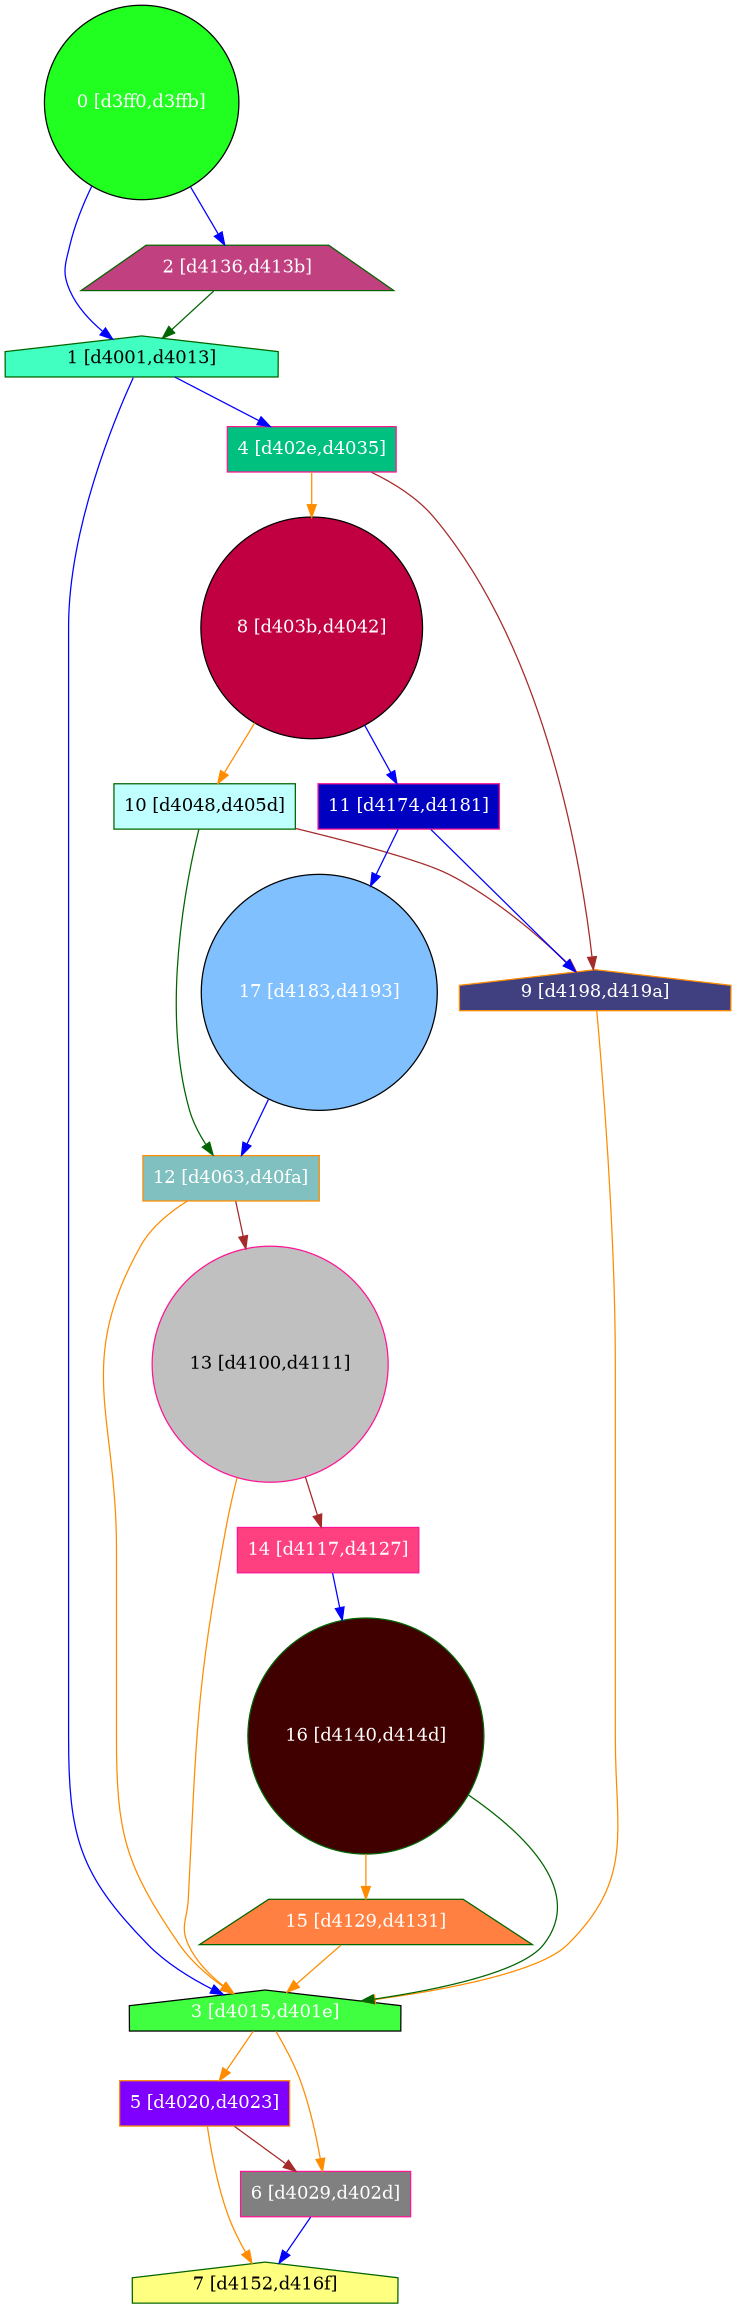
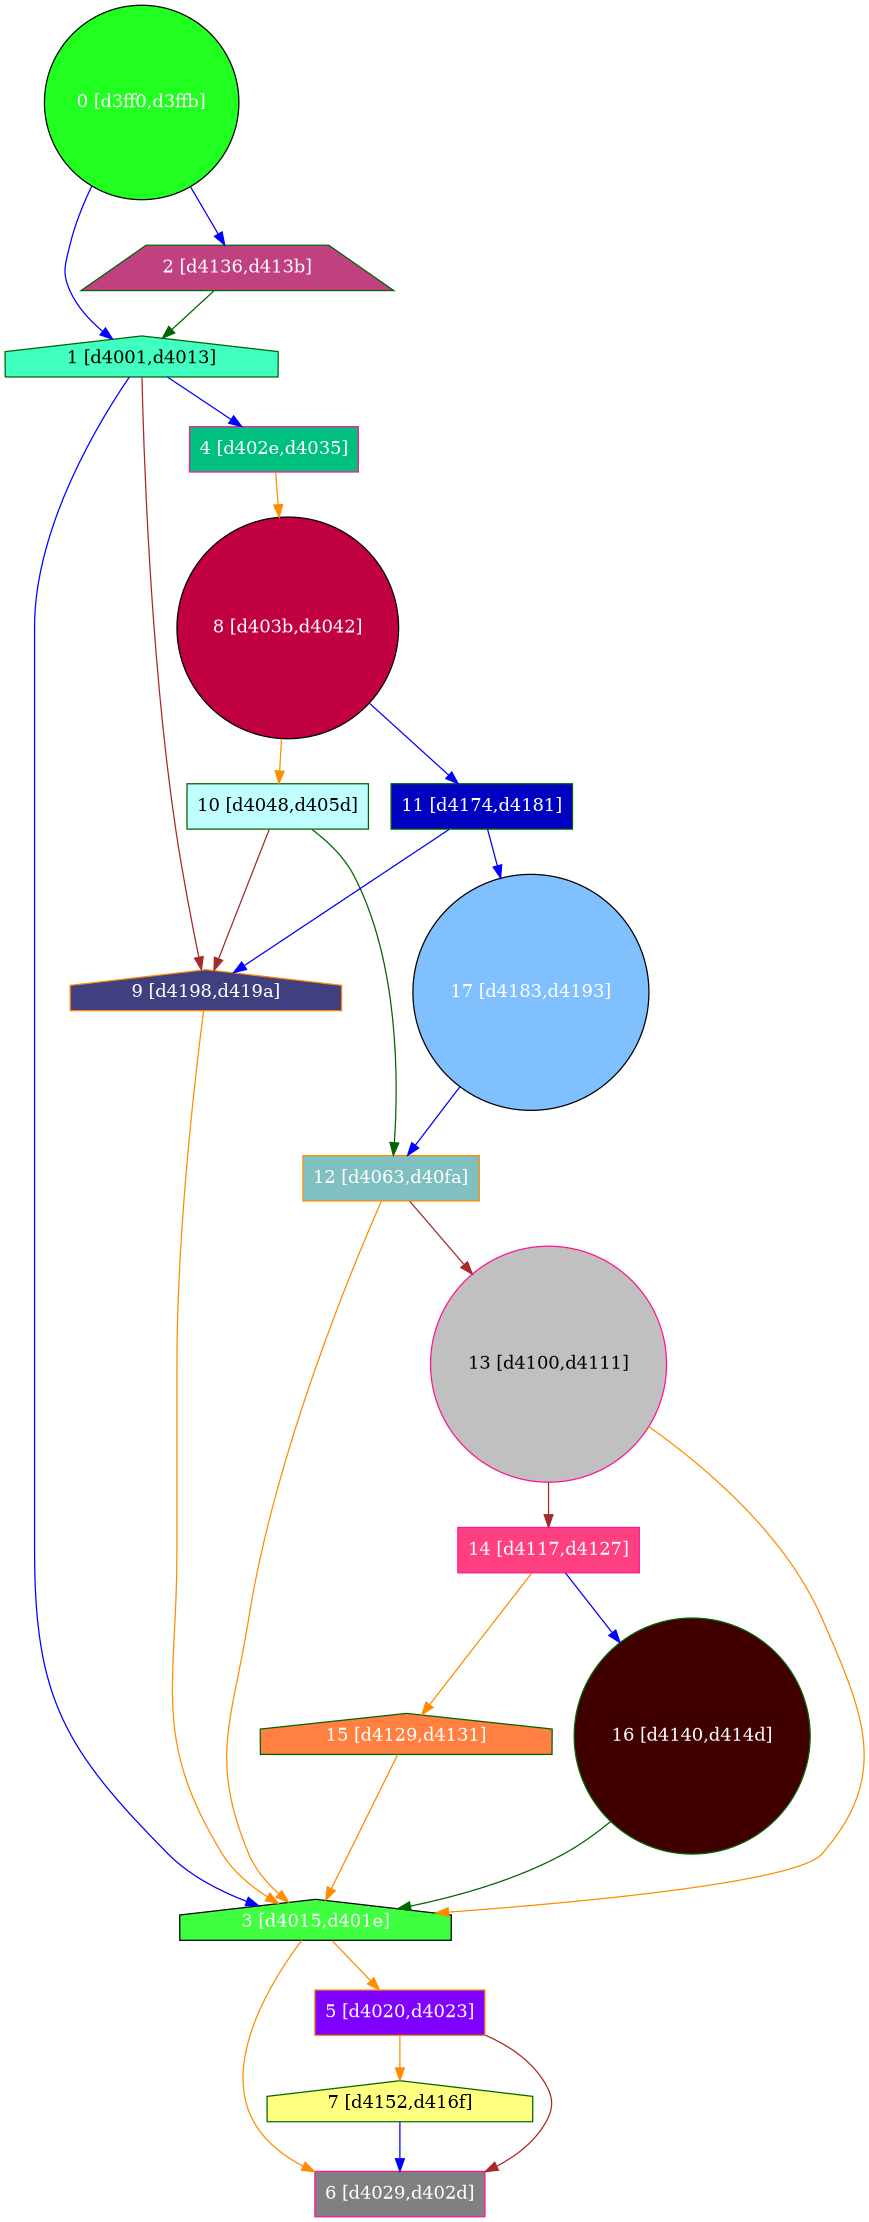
(530, 689) -> (158, 668)
(409, 806) -> (482, 806)
(366, 1870) -> (481, 1639)
(366, 1922) -> (406, 1736)
(299, 2235) -> (400, 2140)
